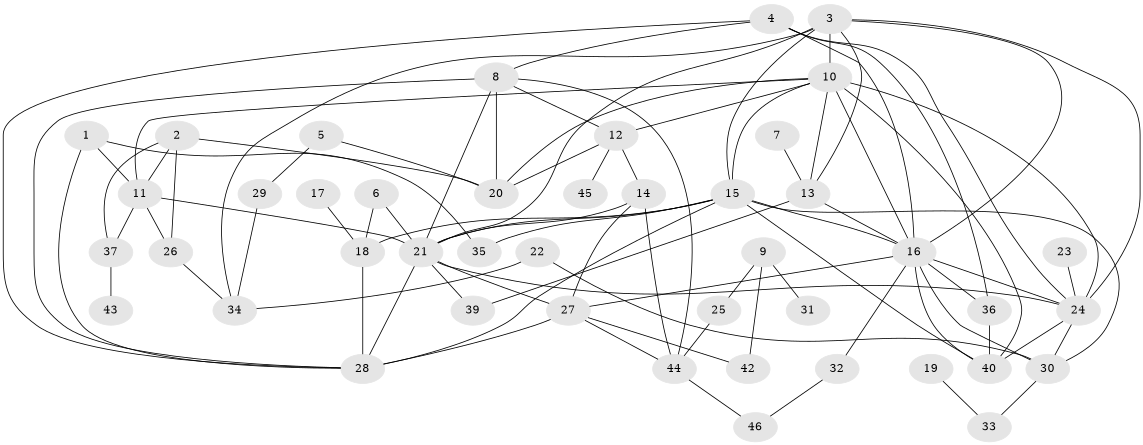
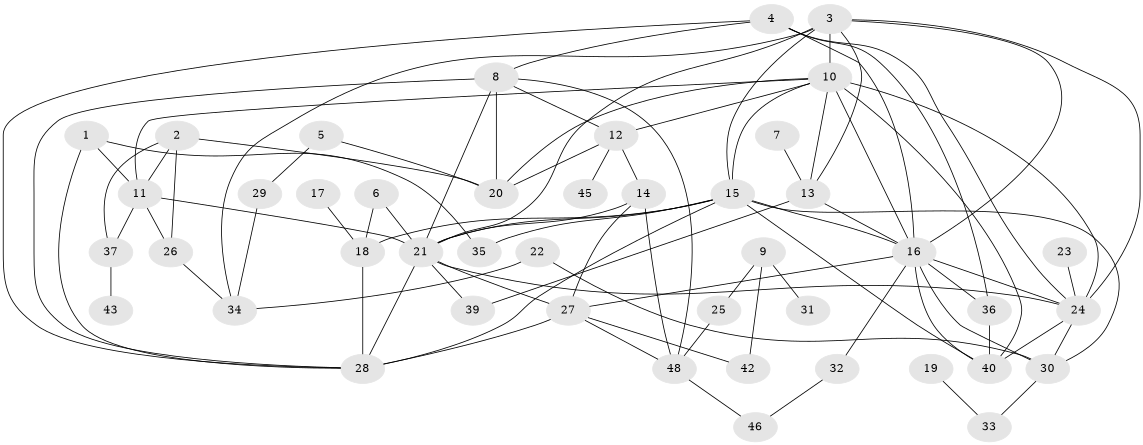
(674, 369) -> (674, 369)
